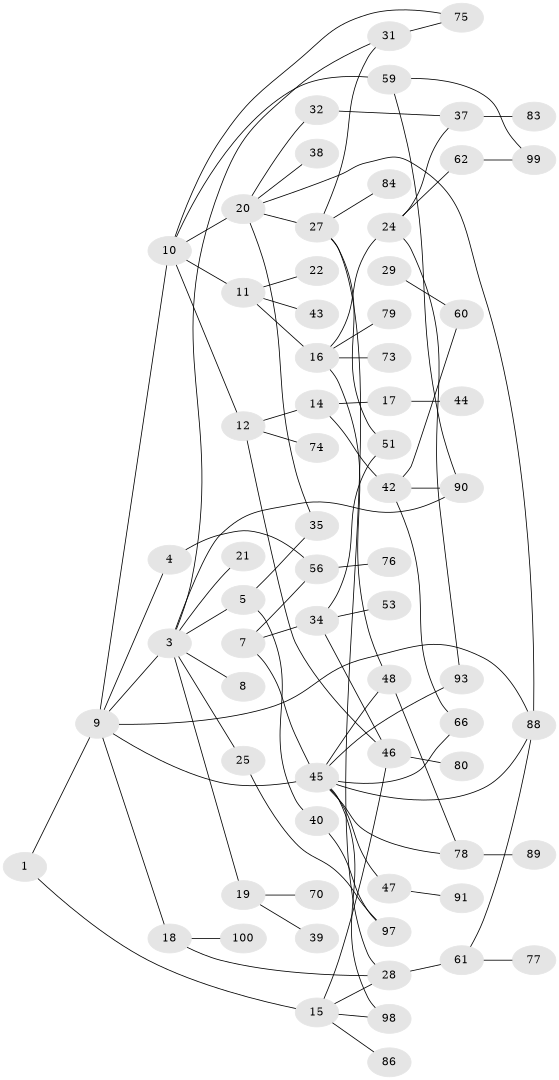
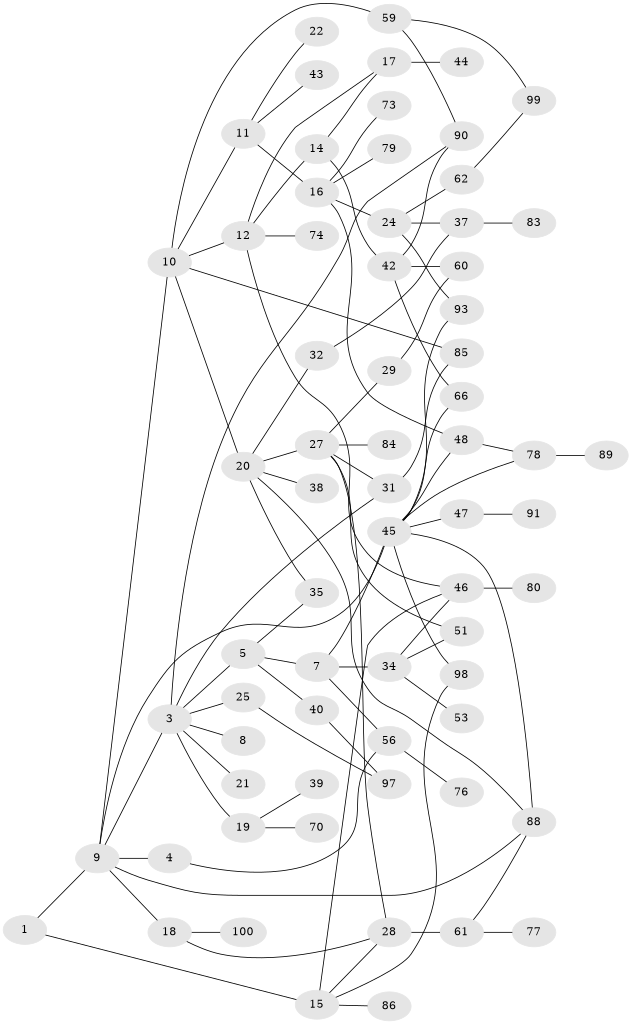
(462, 18) -> (462, 353)
none -> (292, 131)
none -> (353, 408)
none -> (280, 661)
